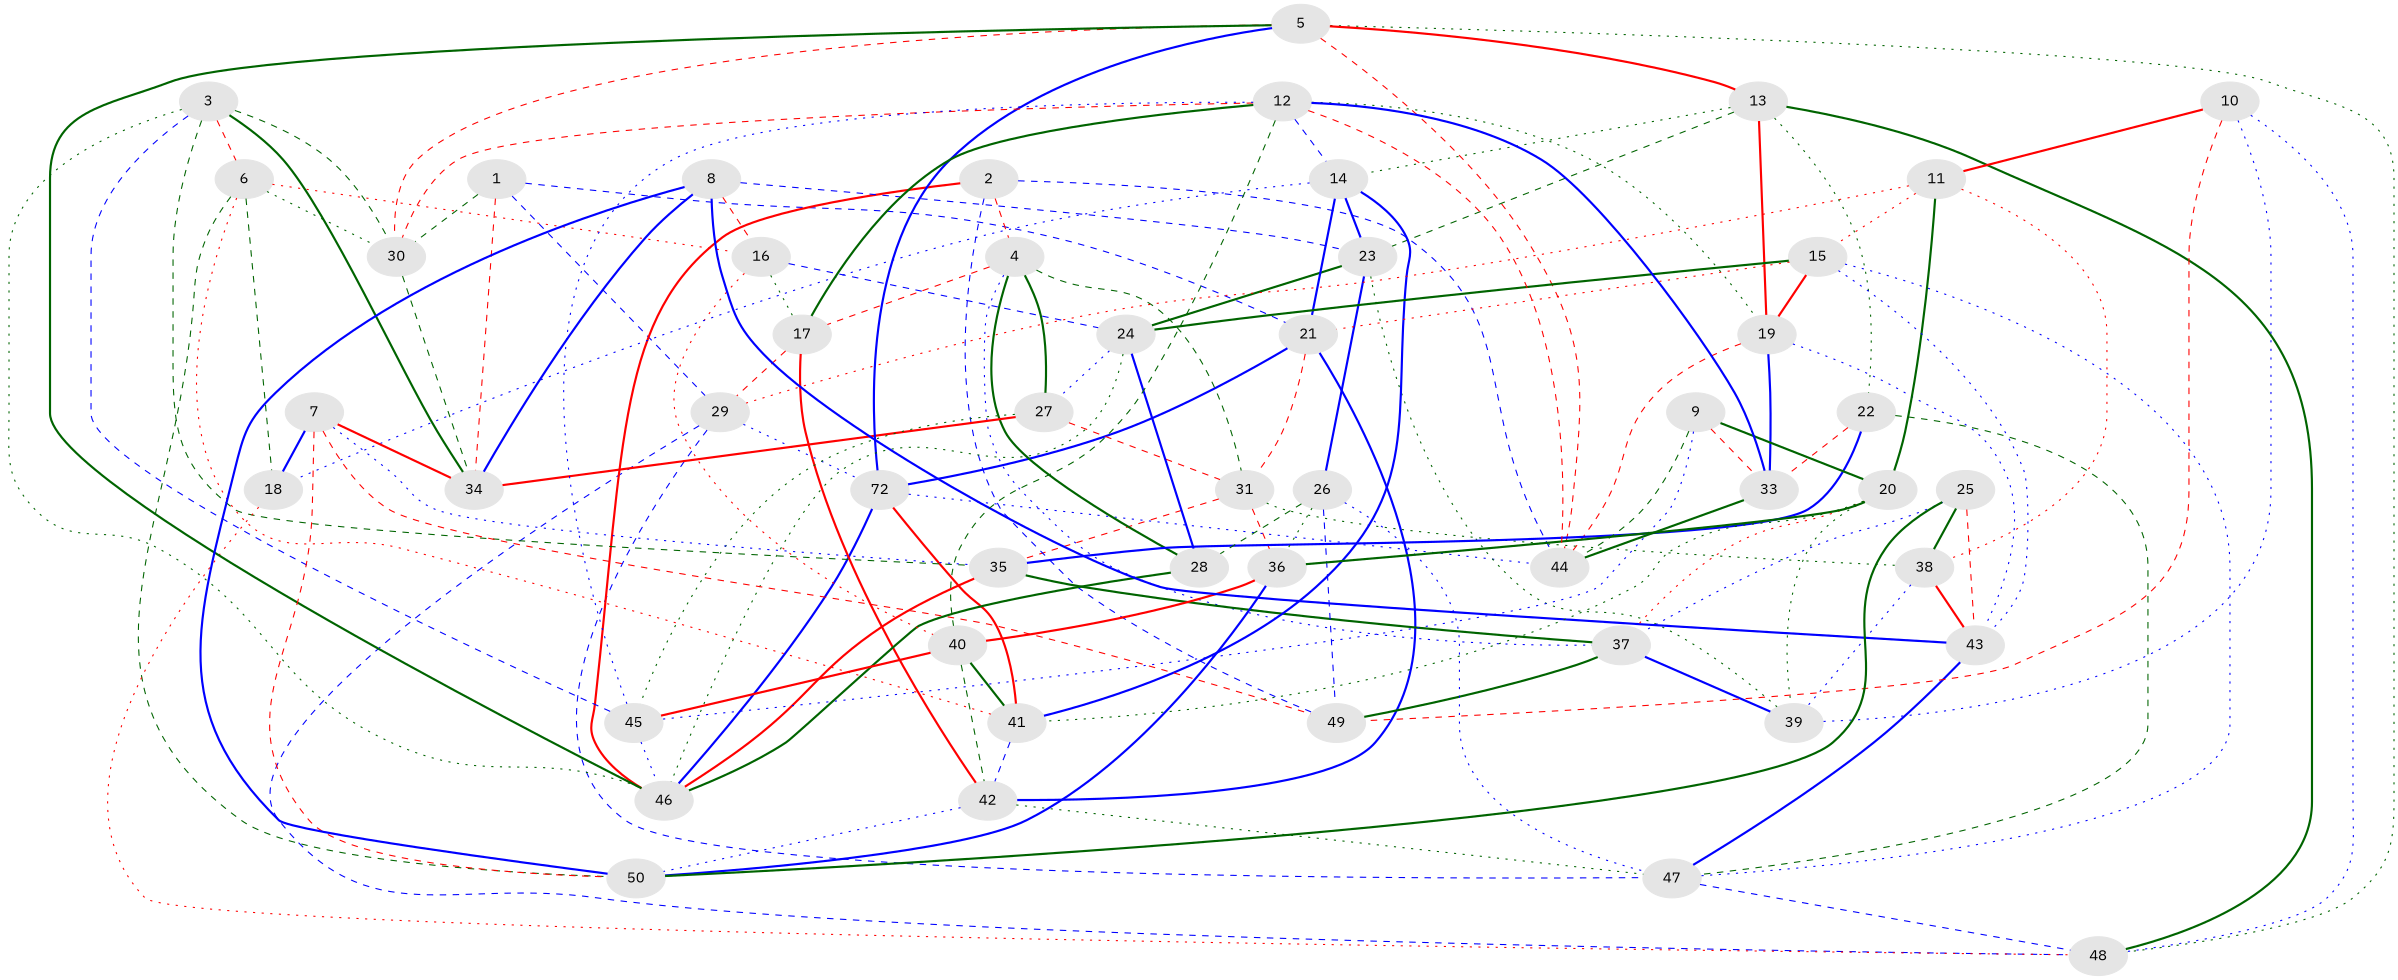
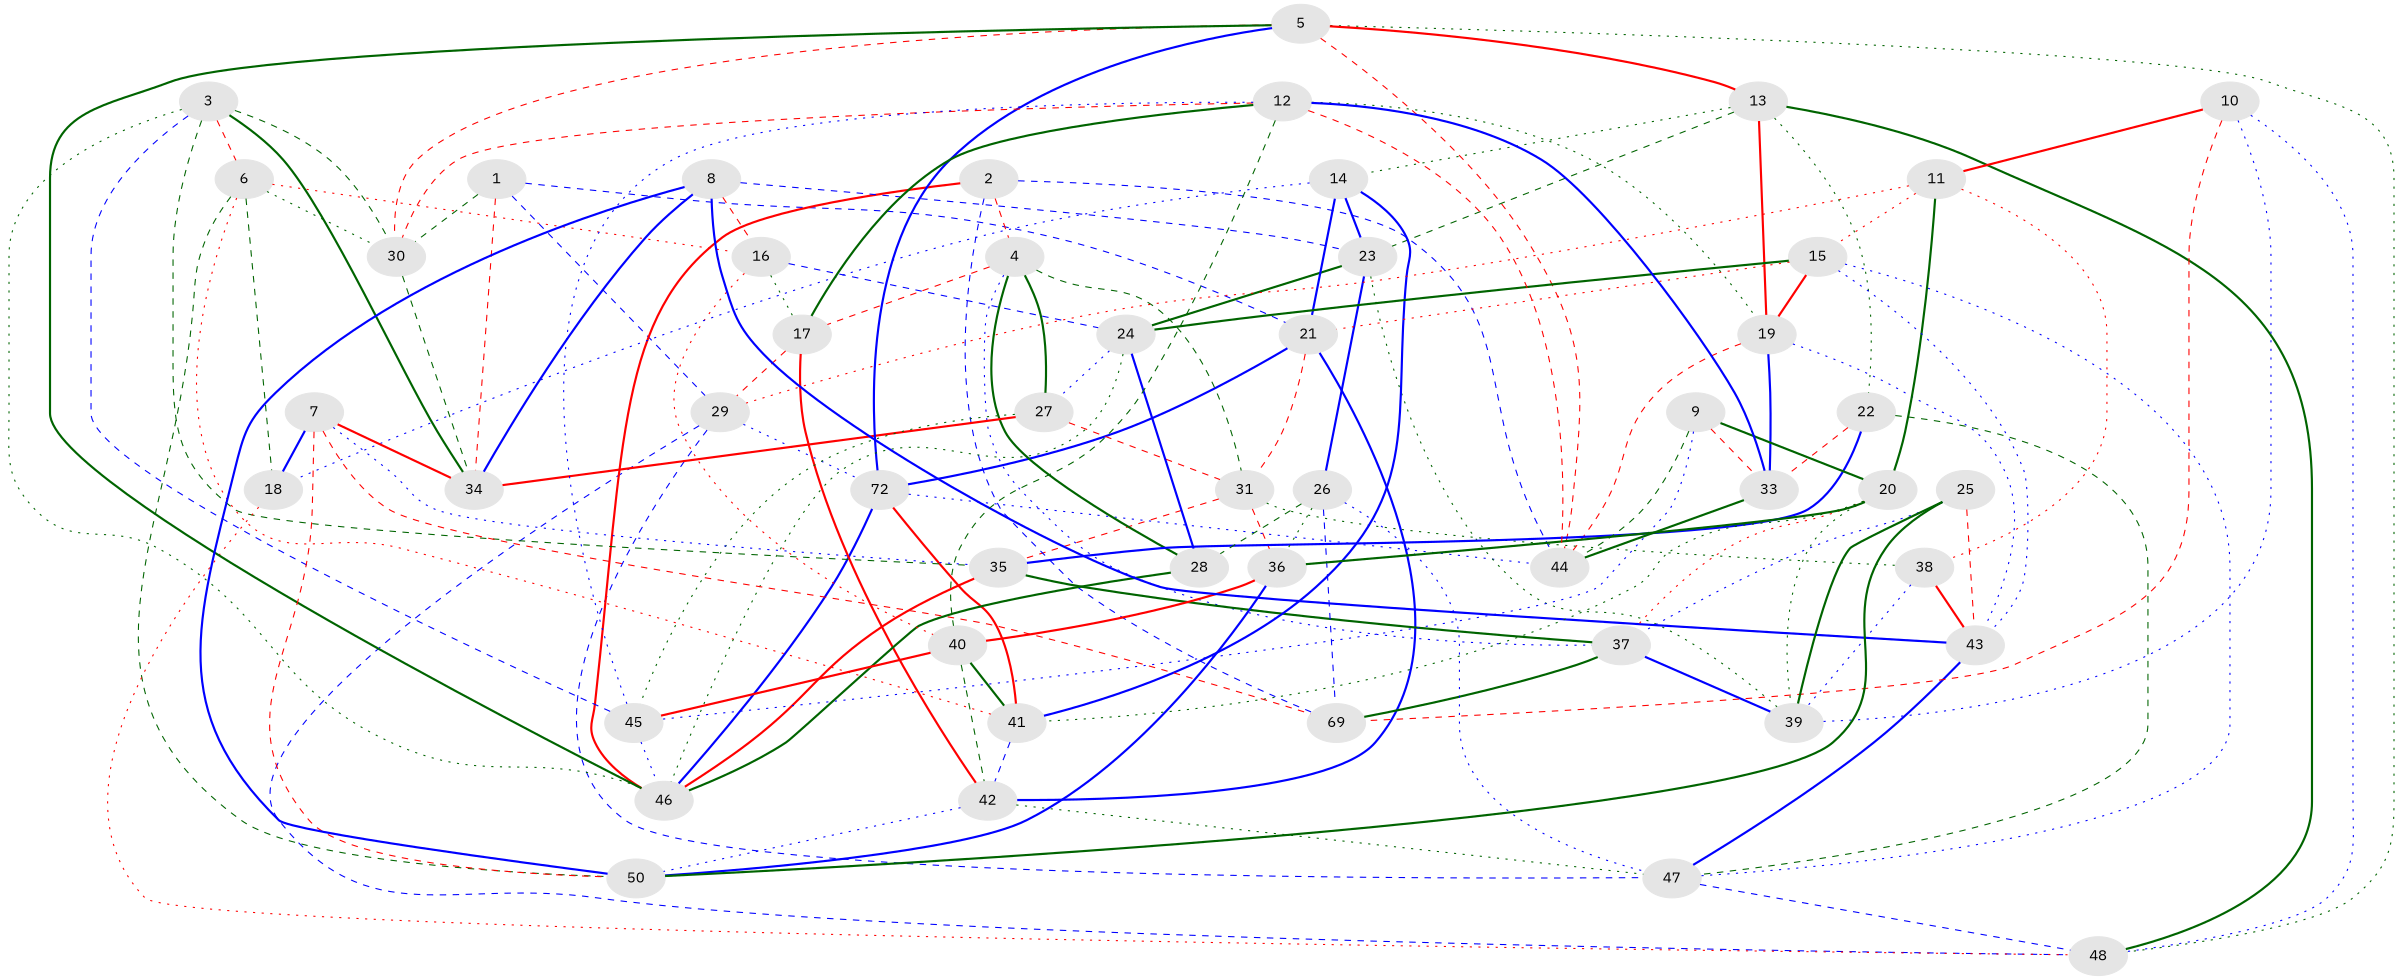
(1311, 140) -> none
(1945, 529) -> (1835, 575)
(1336, 723) -> (1336, 723)
